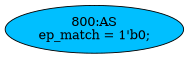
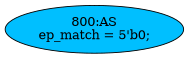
(94, 29) -> (94, 29)
